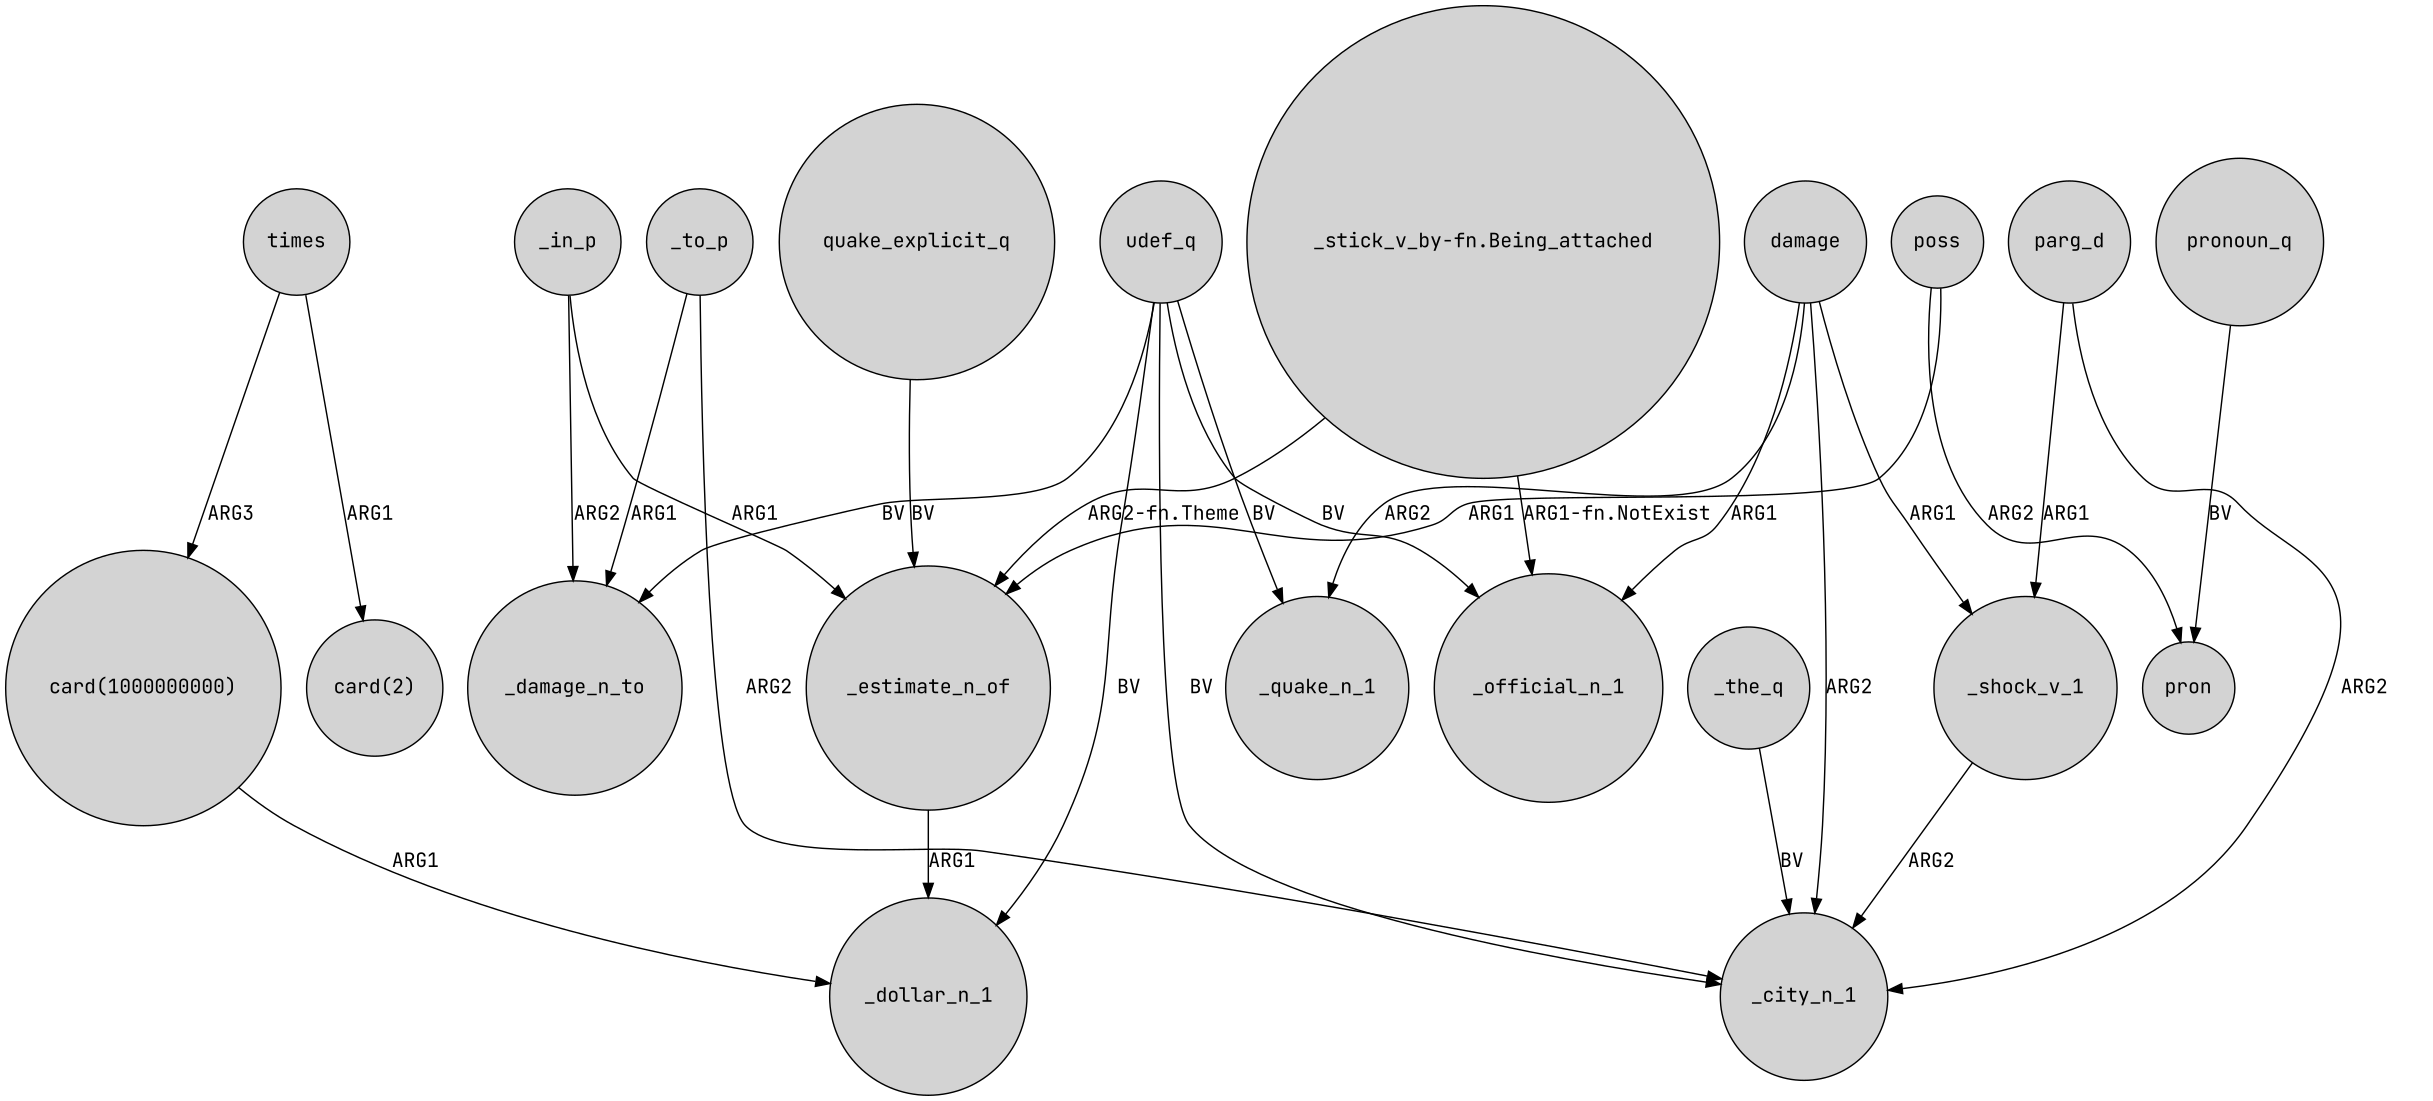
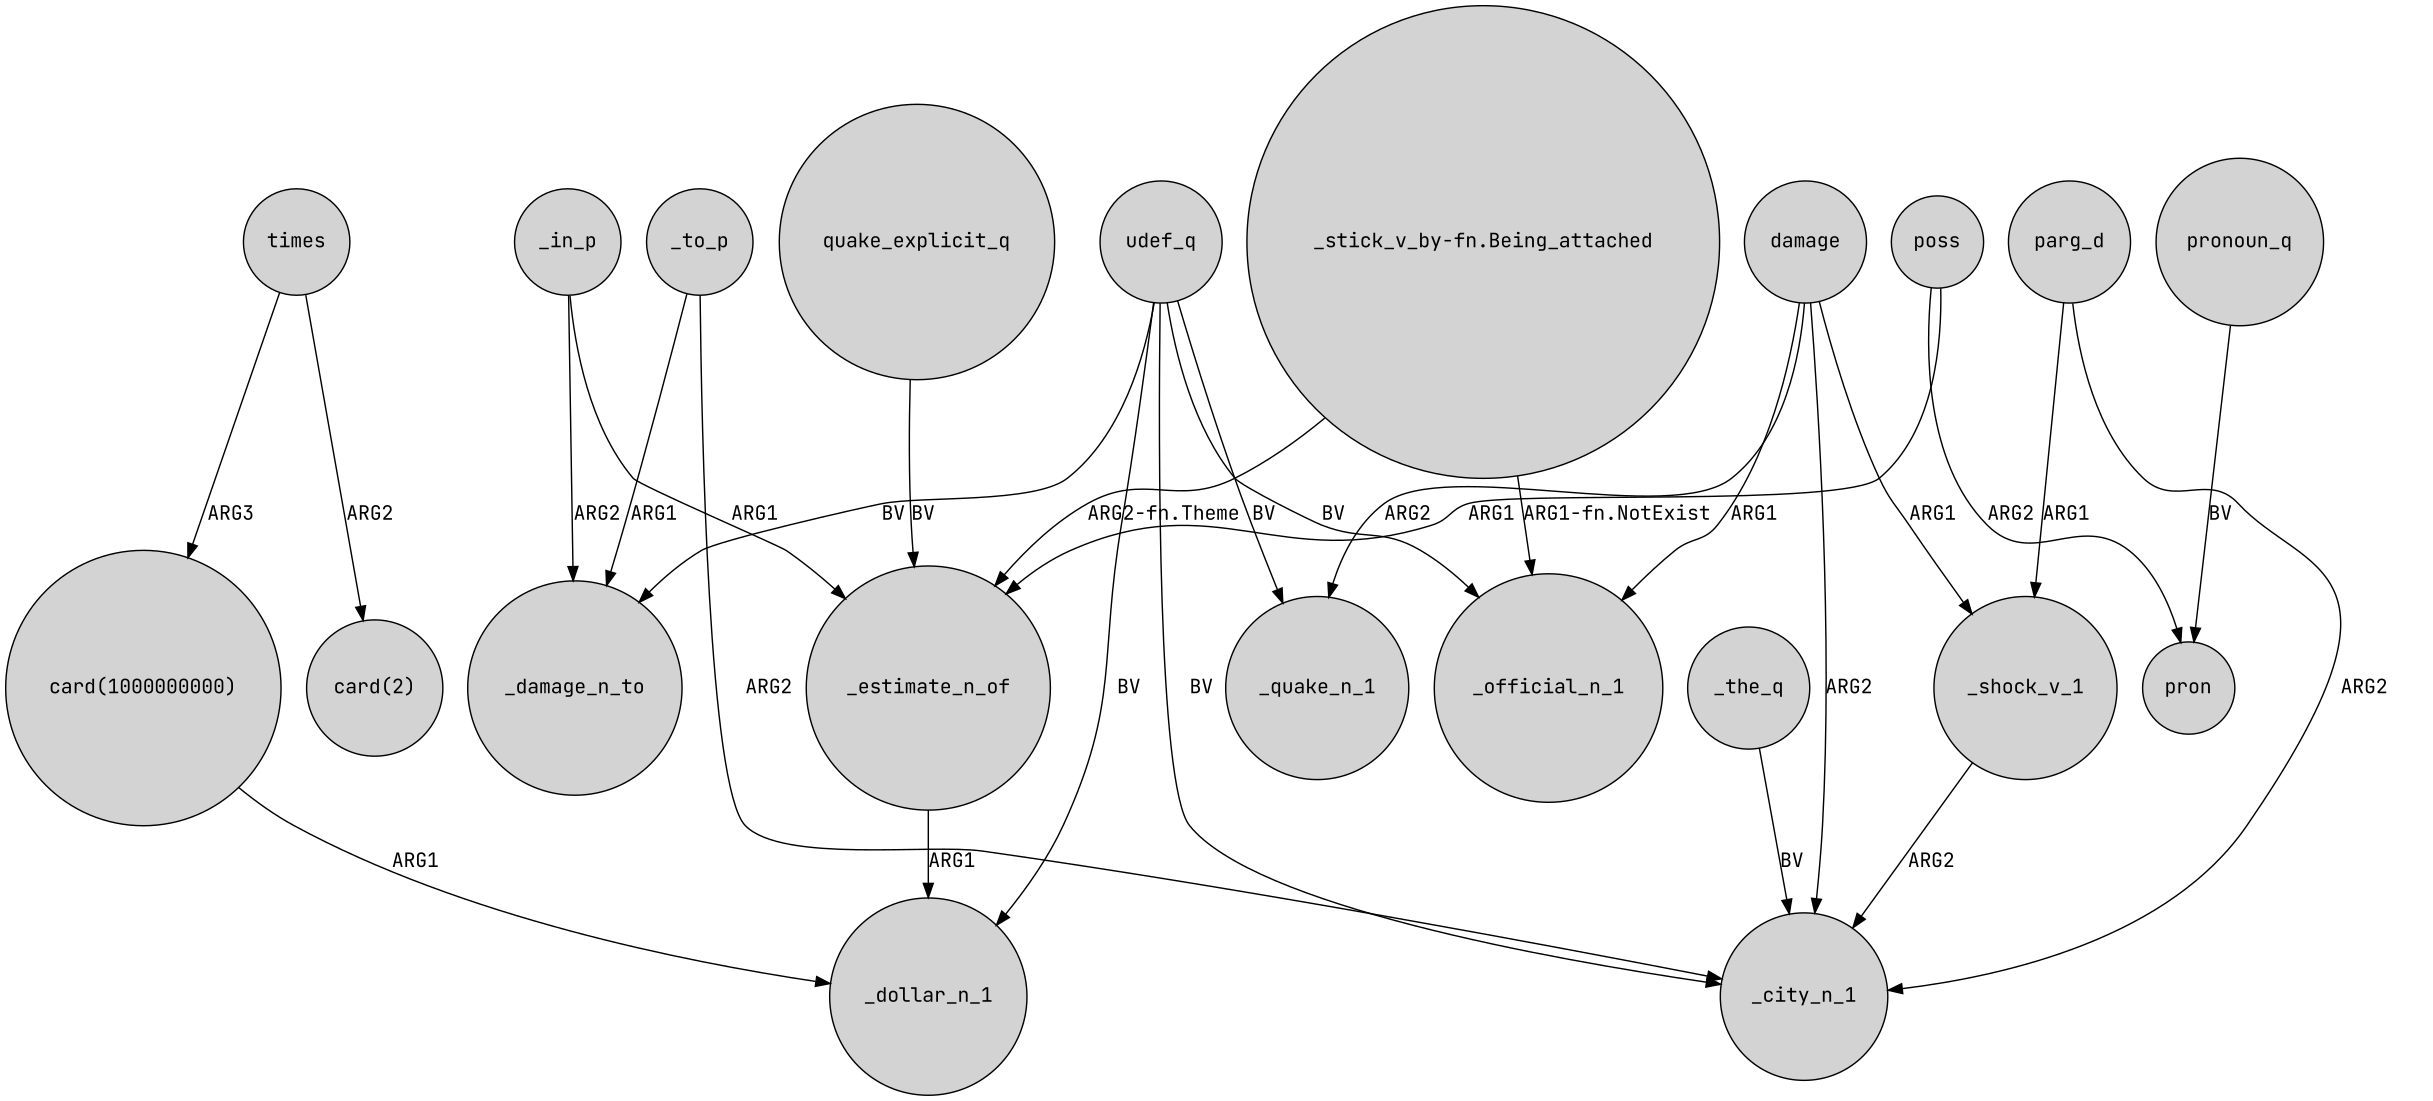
(370, 514) -> (370, 514)
